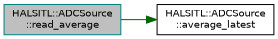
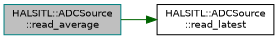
(215, 20) -> (215, 20)
